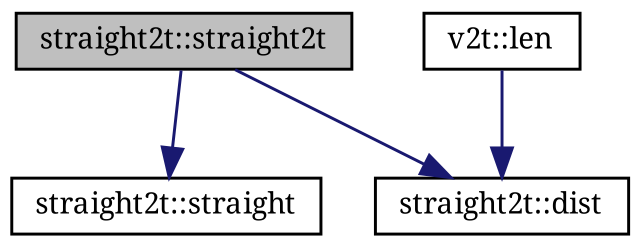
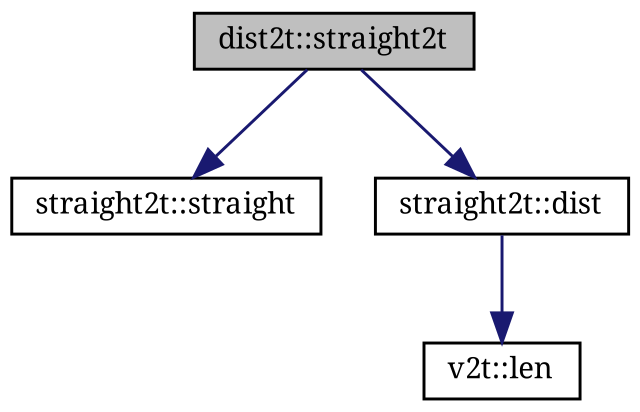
(184, 41) -> (334, 41)
(502, 109) -> (502, 274)
